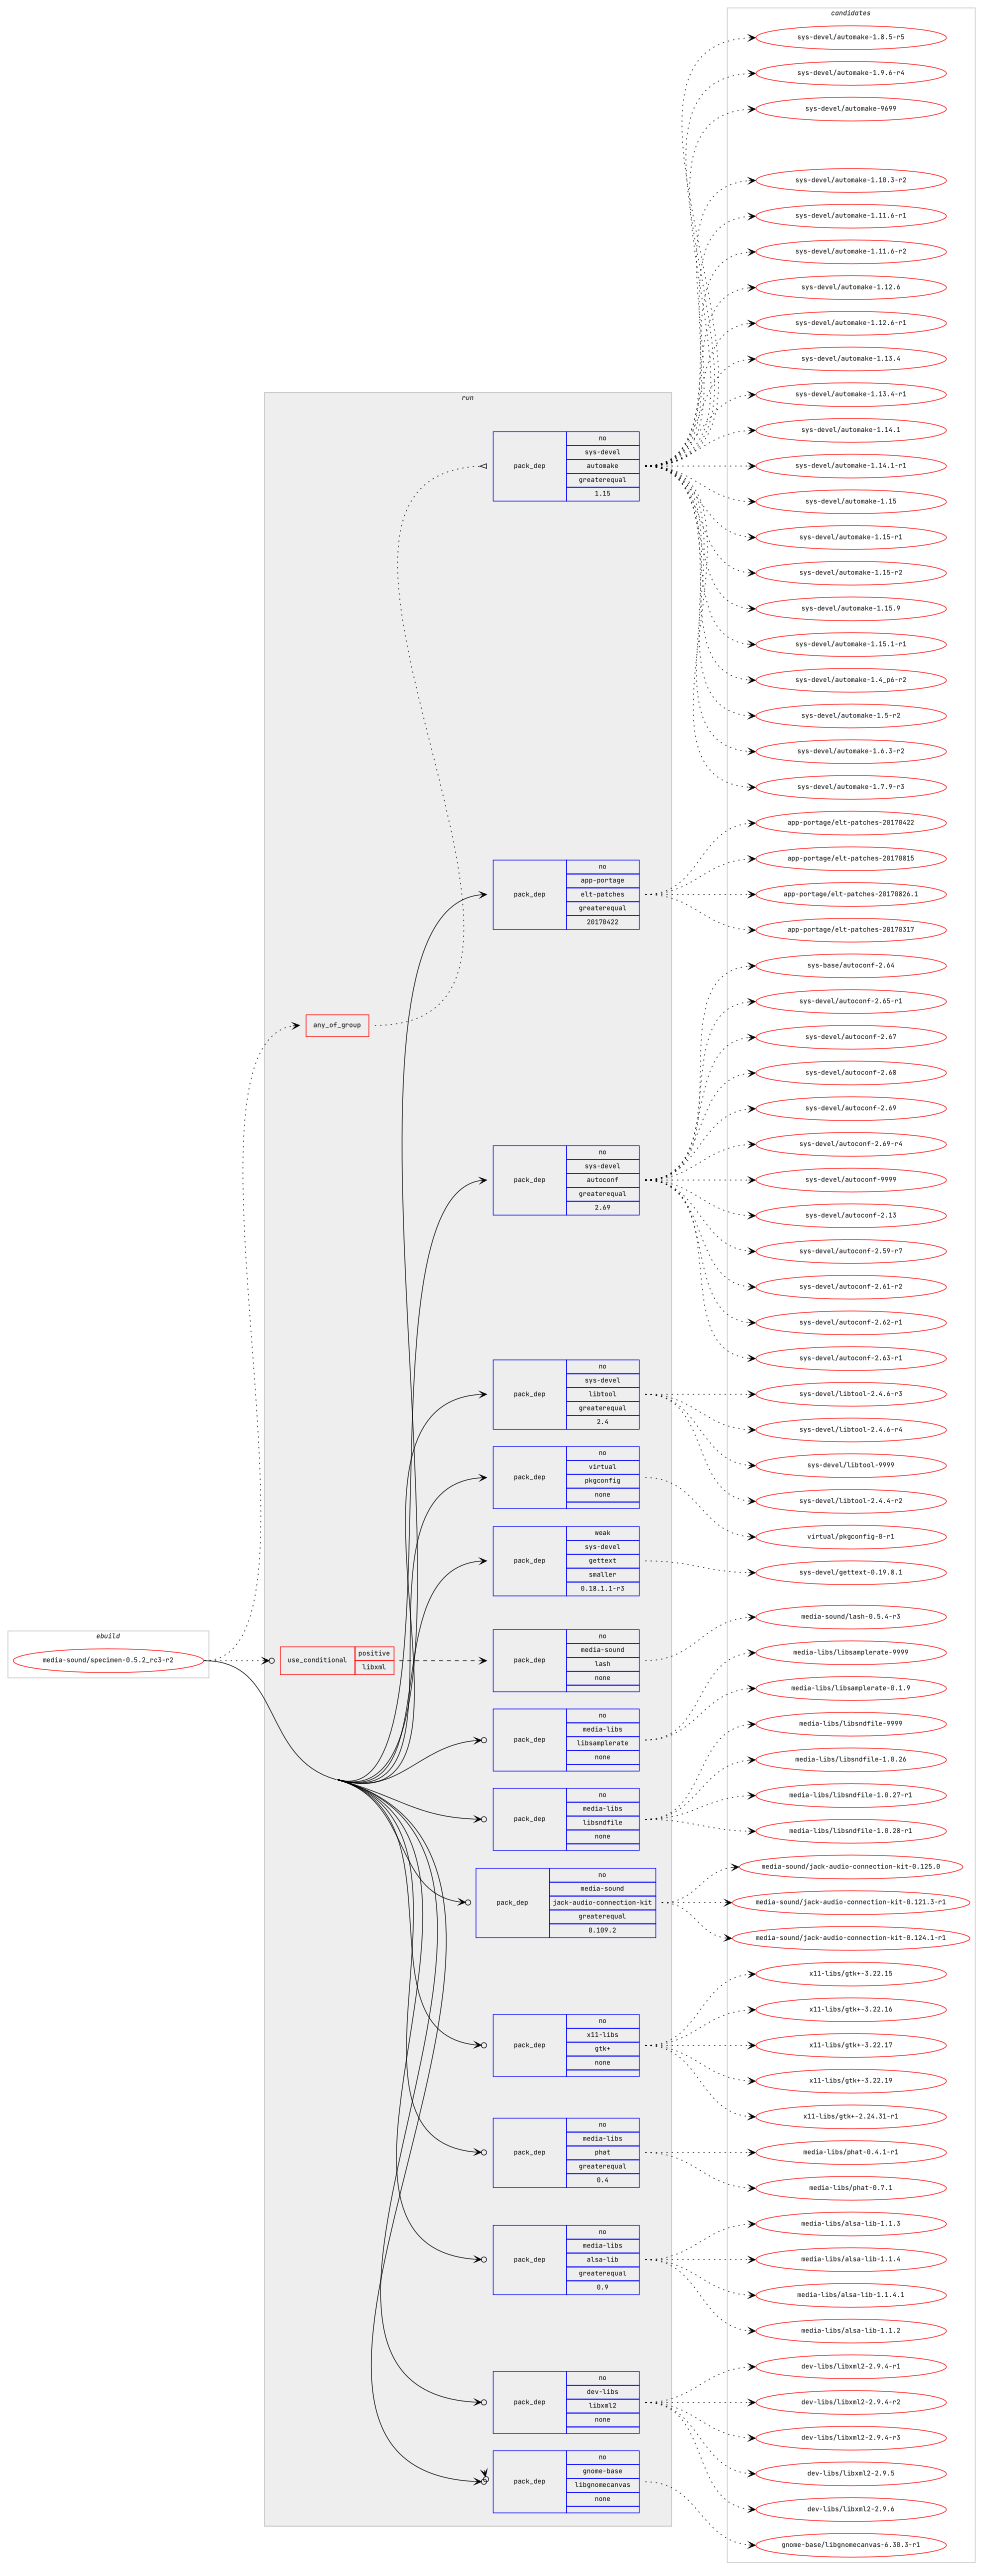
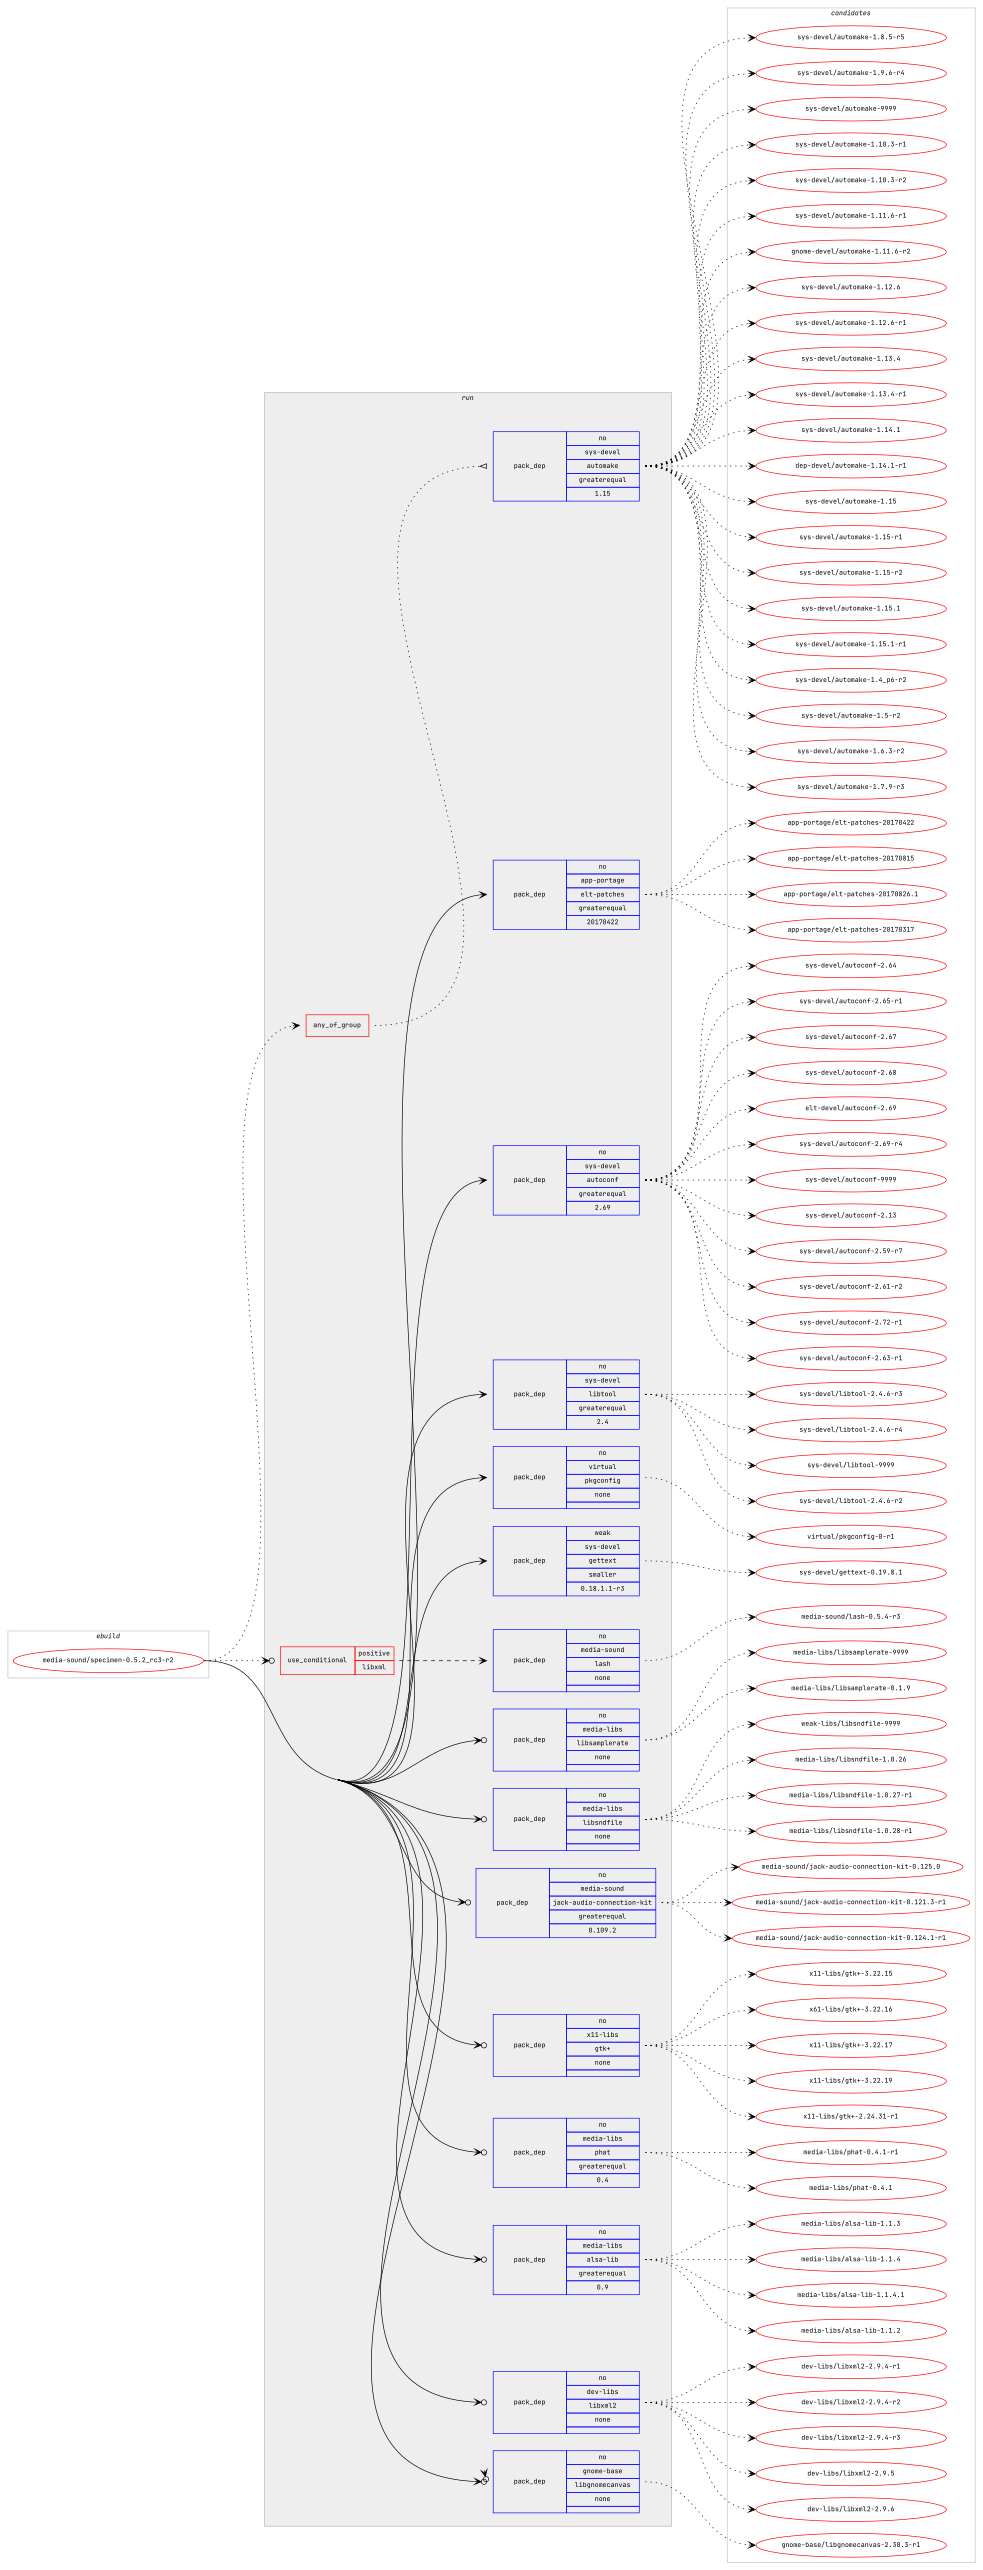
(851, 109) -> (851, 109)
none -> (851, 145)
(851, 252) -> (851, 252)
(851, 466) -> (851, 466)
(851, 609) -> (851, 609)
(851, 966) -> (851, 966)
(851, 1109) -> (851, 1109)
(851, 1323) -> (851, 1323)
(851, 1501) -> (851, 1501)
(851, 1724) -> (851, 1724)
(851, 2010) -> (851, 2010)
(851, 2188) -> (851, 2188)
(851, 2545) -> (851, 2545)
